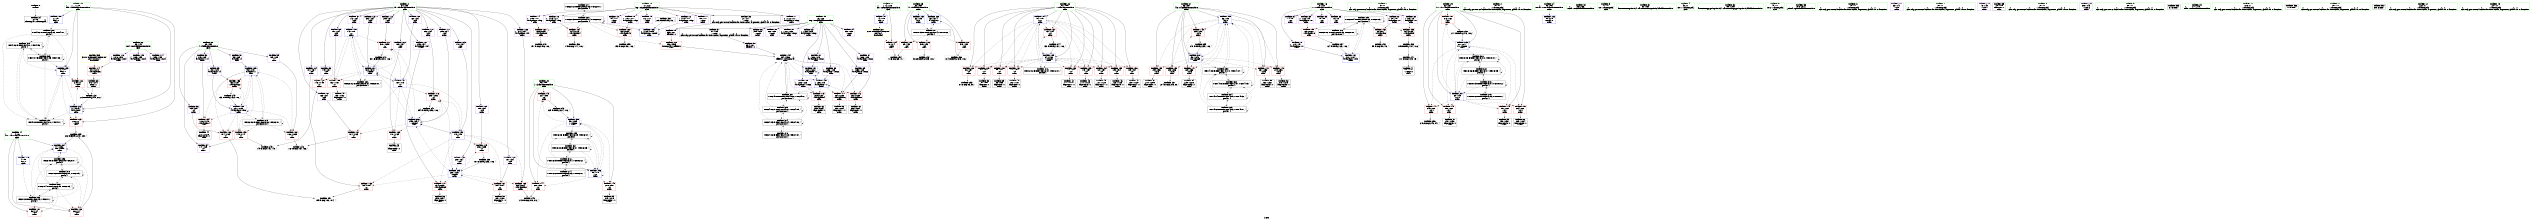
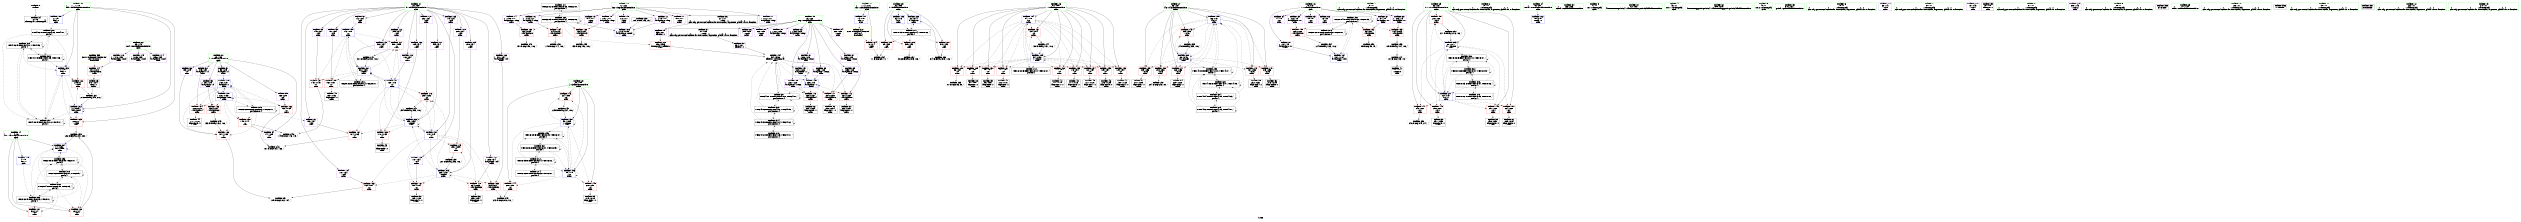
(233, 102) -> (219, 127)
(277, 129) -> (287, 117)
